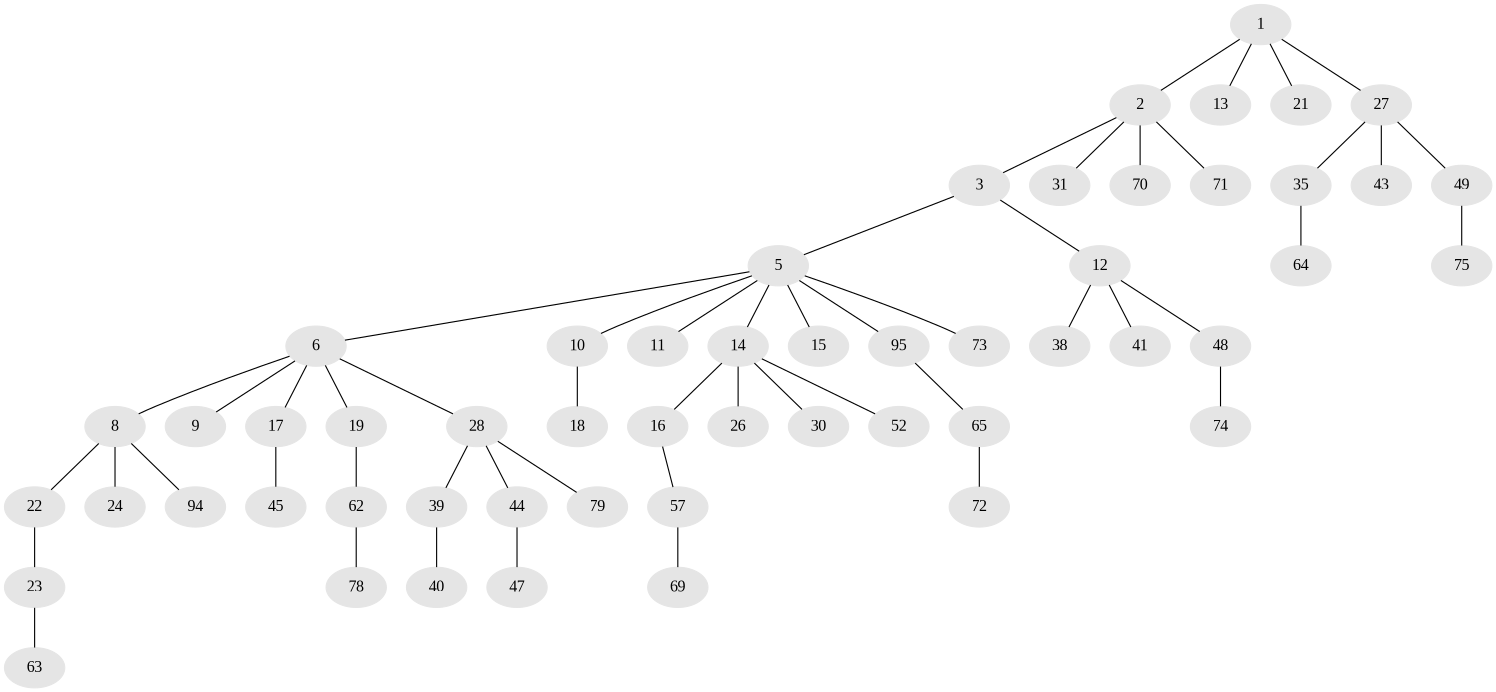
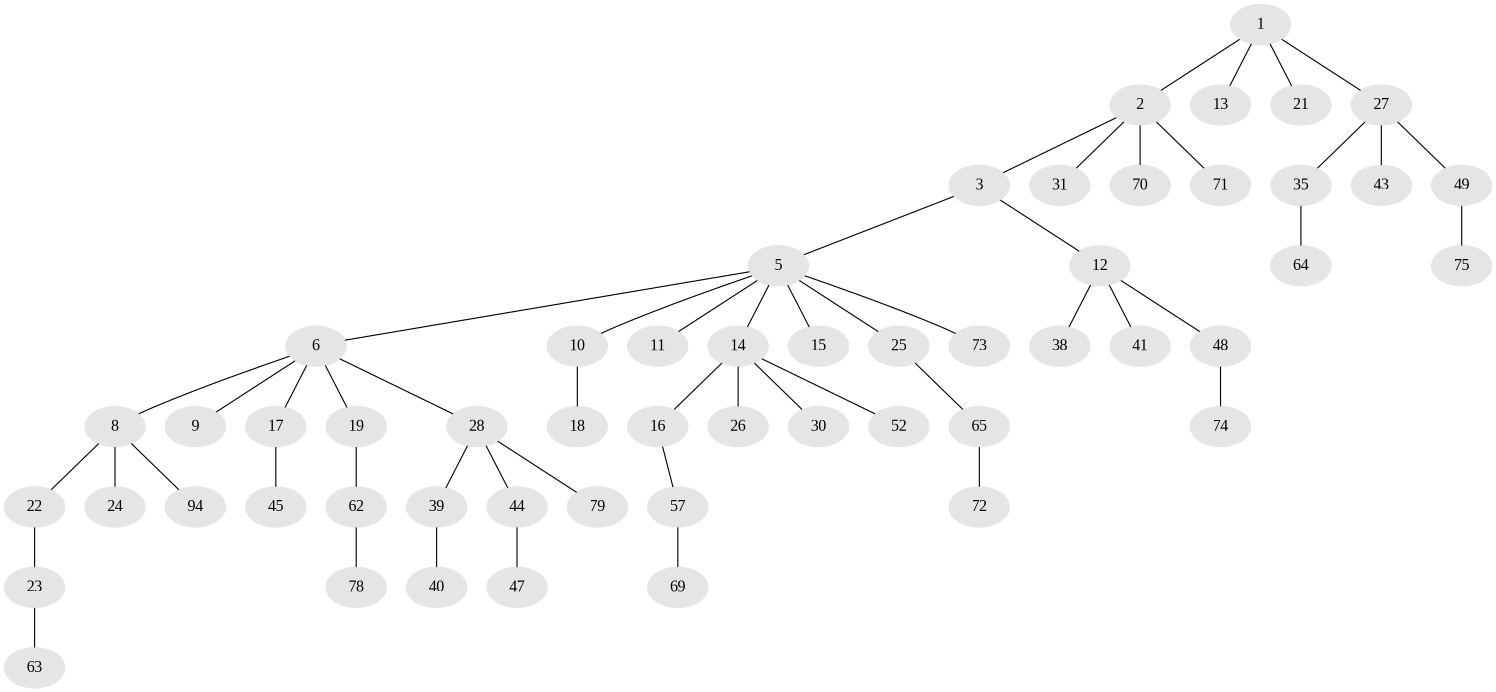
(899, 346) -> (899, 346)
